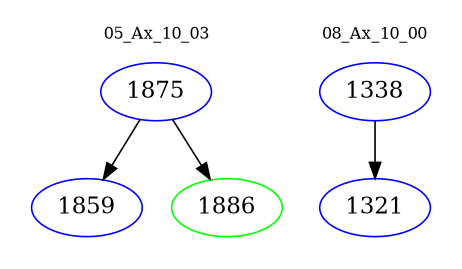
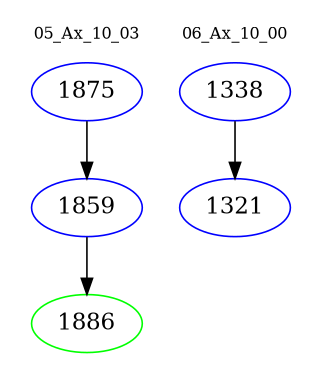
(375, 35) -> (235, 35)
(187, 142) -> (87, 258)
